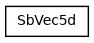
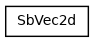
(47, 21) -> (47, 21)
